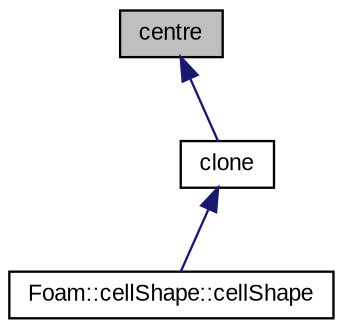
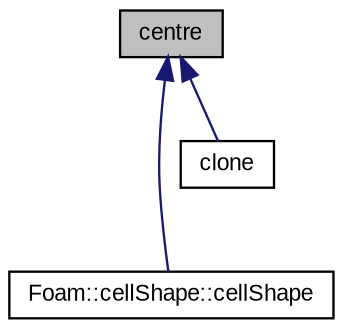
(194, 241) -> (159, 176)
